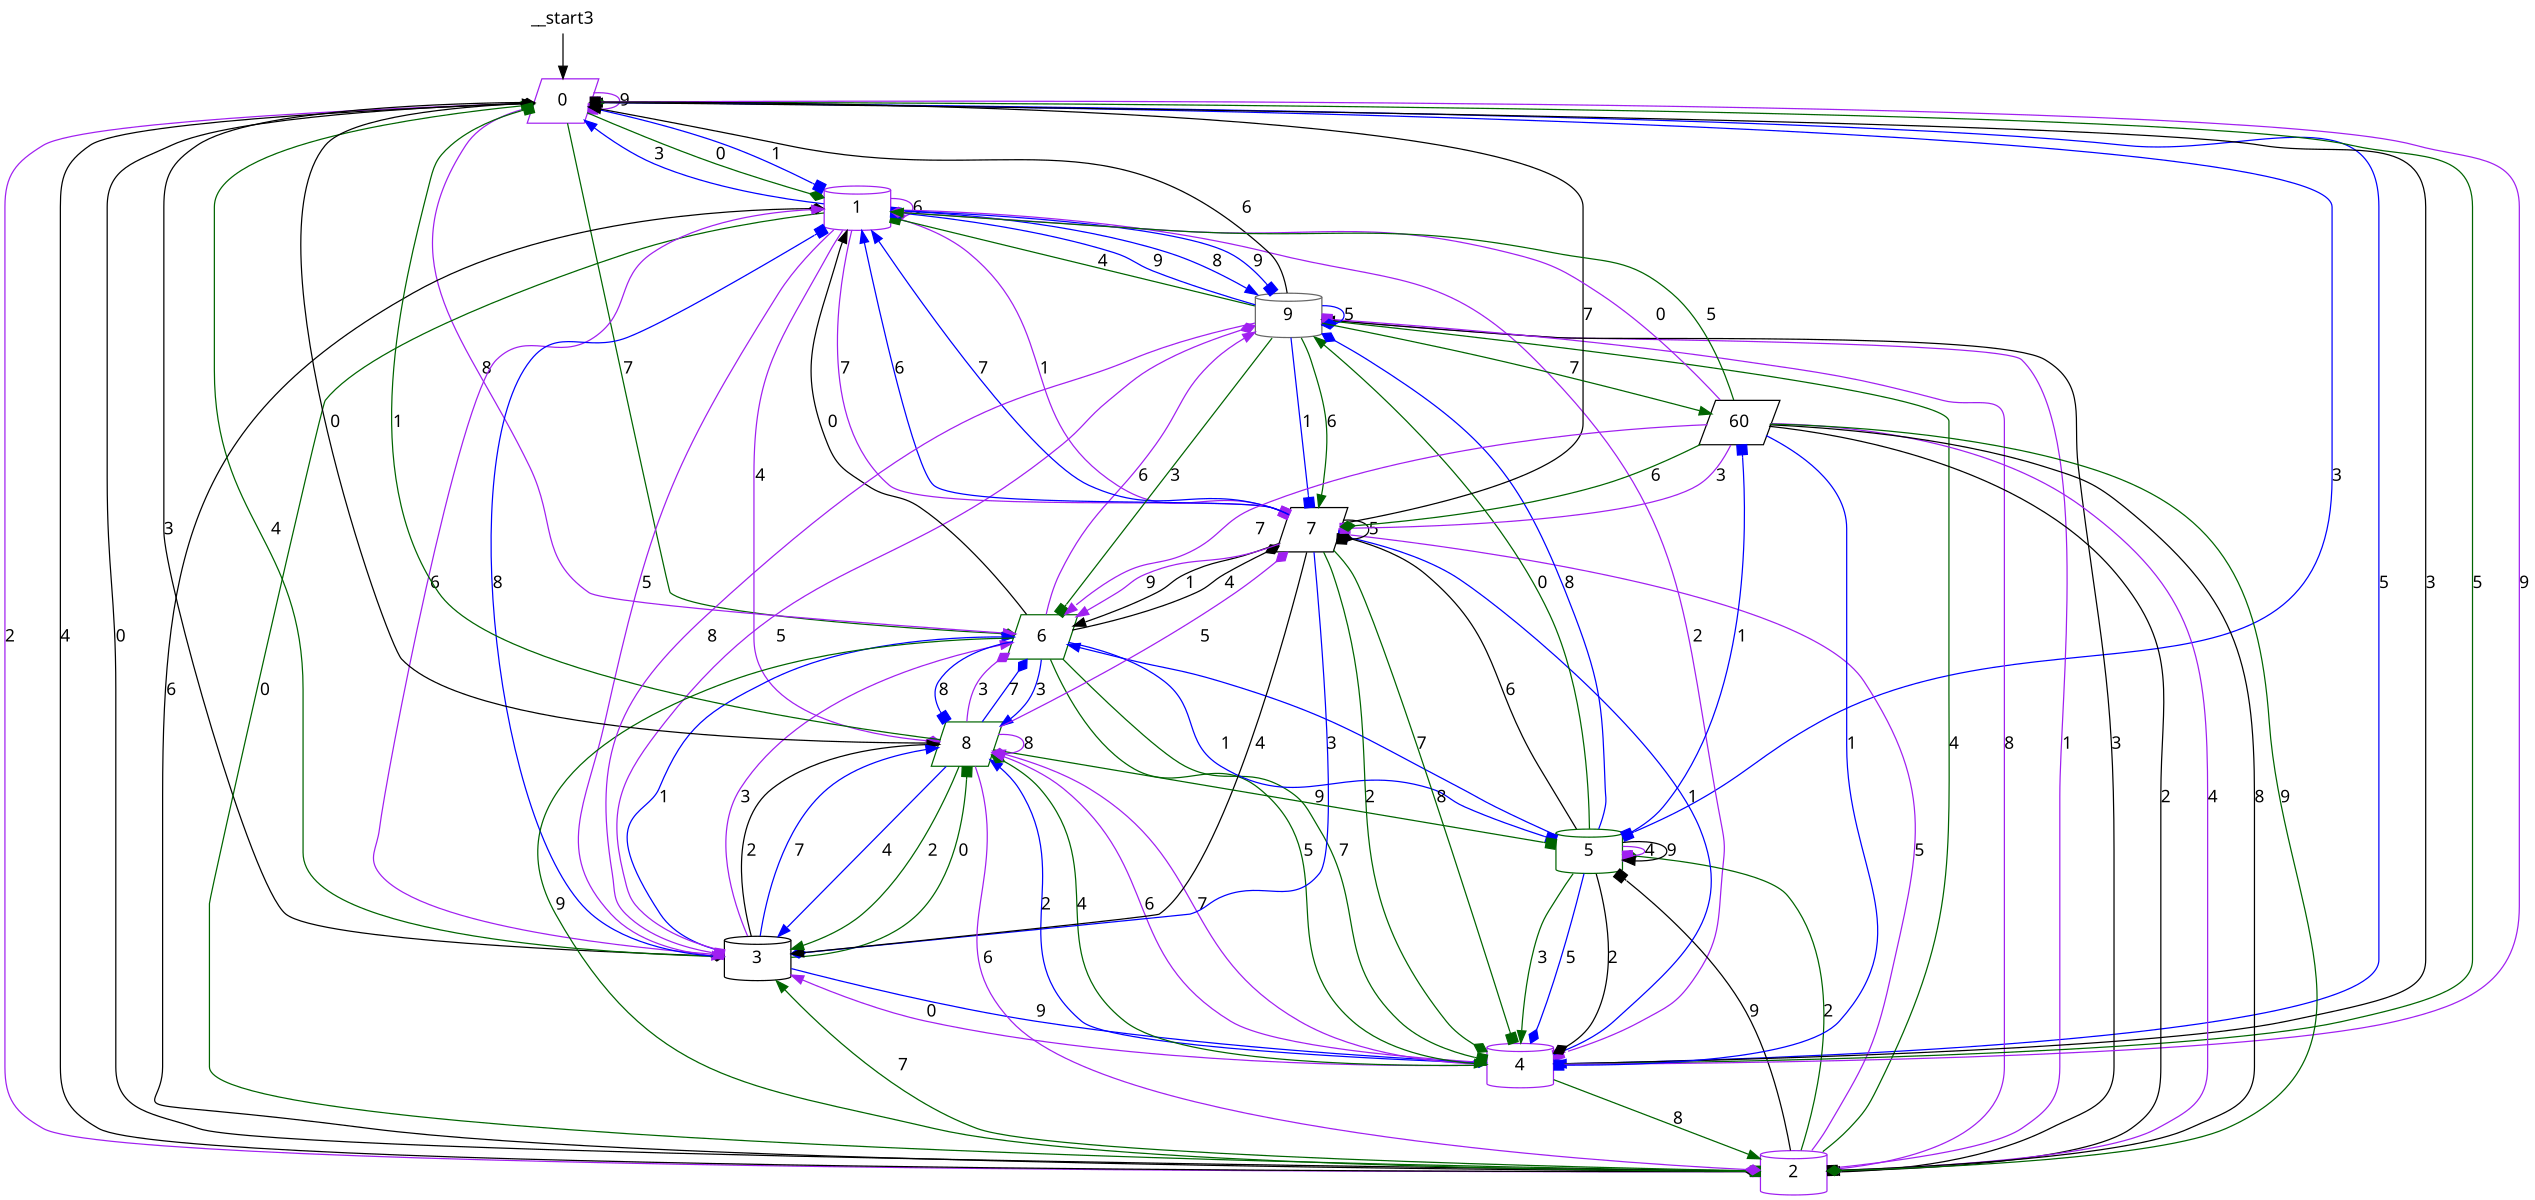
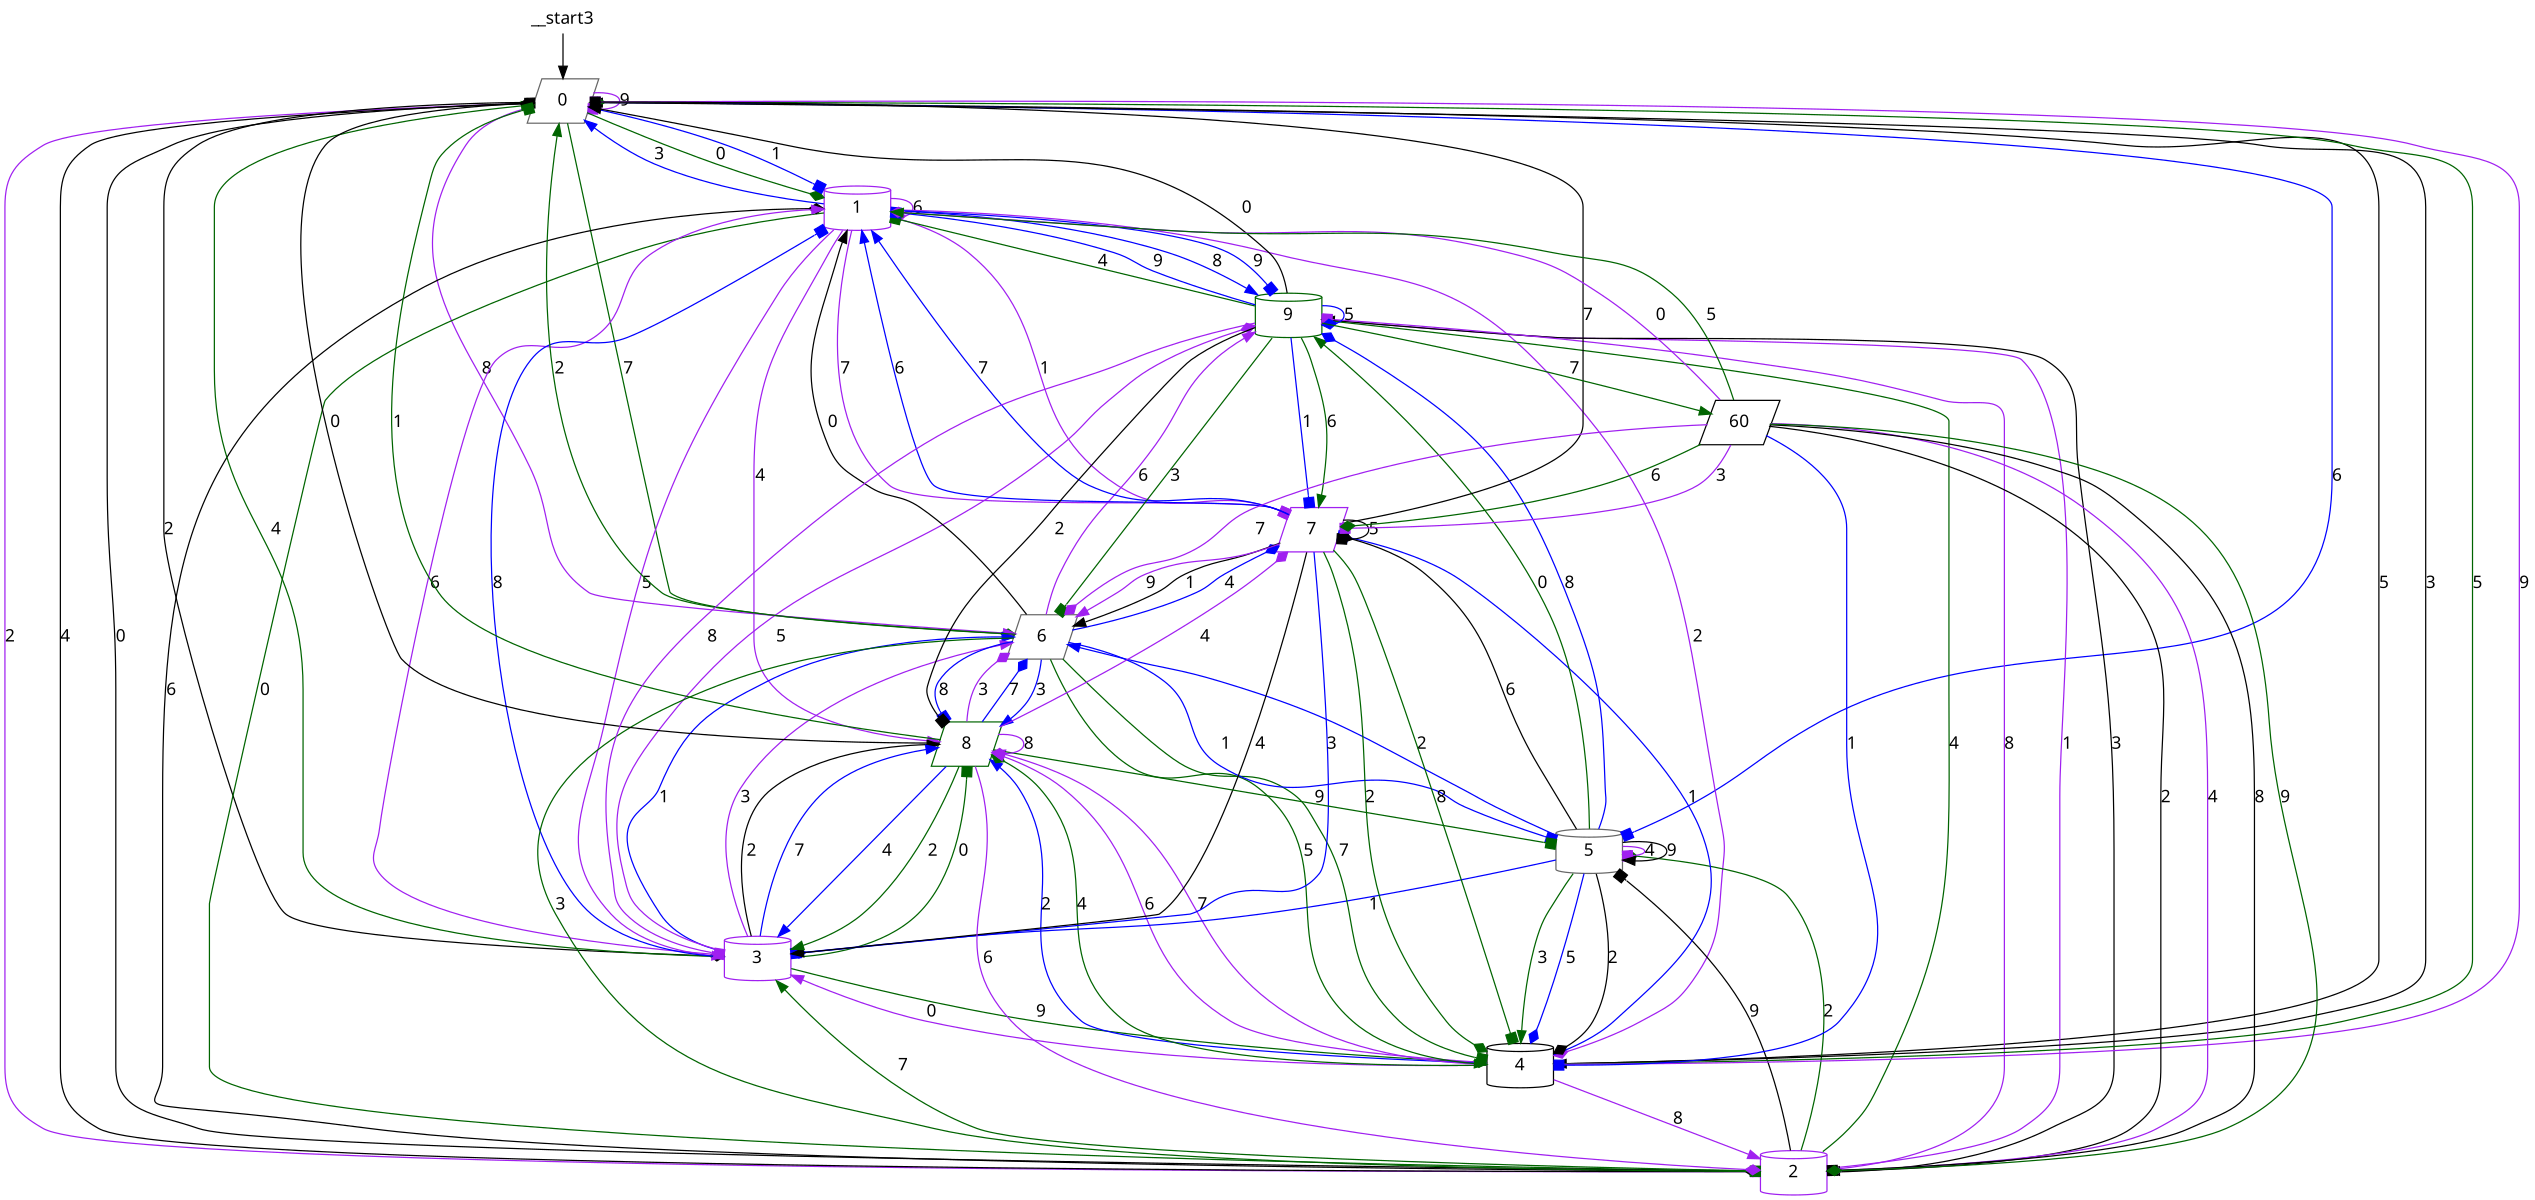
(563, 101) -> (563, 101)
(2371, 169) -> (2371, 169)
(1247, 208) -> (1247, 208)
(1289, 315) -> (1289, 315)
(1559, 386) -> (1559, 386)
(1377, 469) -> (1377, 469)
(2338, 476) -> (2338, 476)
none -> (1070, 490)
(169, 530) -> (169, 530)
(1312, 530) -> (1312, 530)
(754, 534) -> (754, 534)
none -> (616, 545)
(1173, 602) -> (1173, 602)
(1042, 637) -> (1042, 637)
(1205, 637) -> (1205, 637)
(1728, 665) -> (1182, 923)
(1867, 686) -> none
(1422, 744) -> (1422, 744)
(1589, 851) -> (1589, 851)
(561, 905) -> (561, 905)
(758, 958) -> (758, 958)
(1060, 1025) -> (1060, 1025)
(1520, 1066) -> (1520, 1066)
(1651, 1117) -> (1651, 1117)
(268, 1137) -> (268, 1137)
